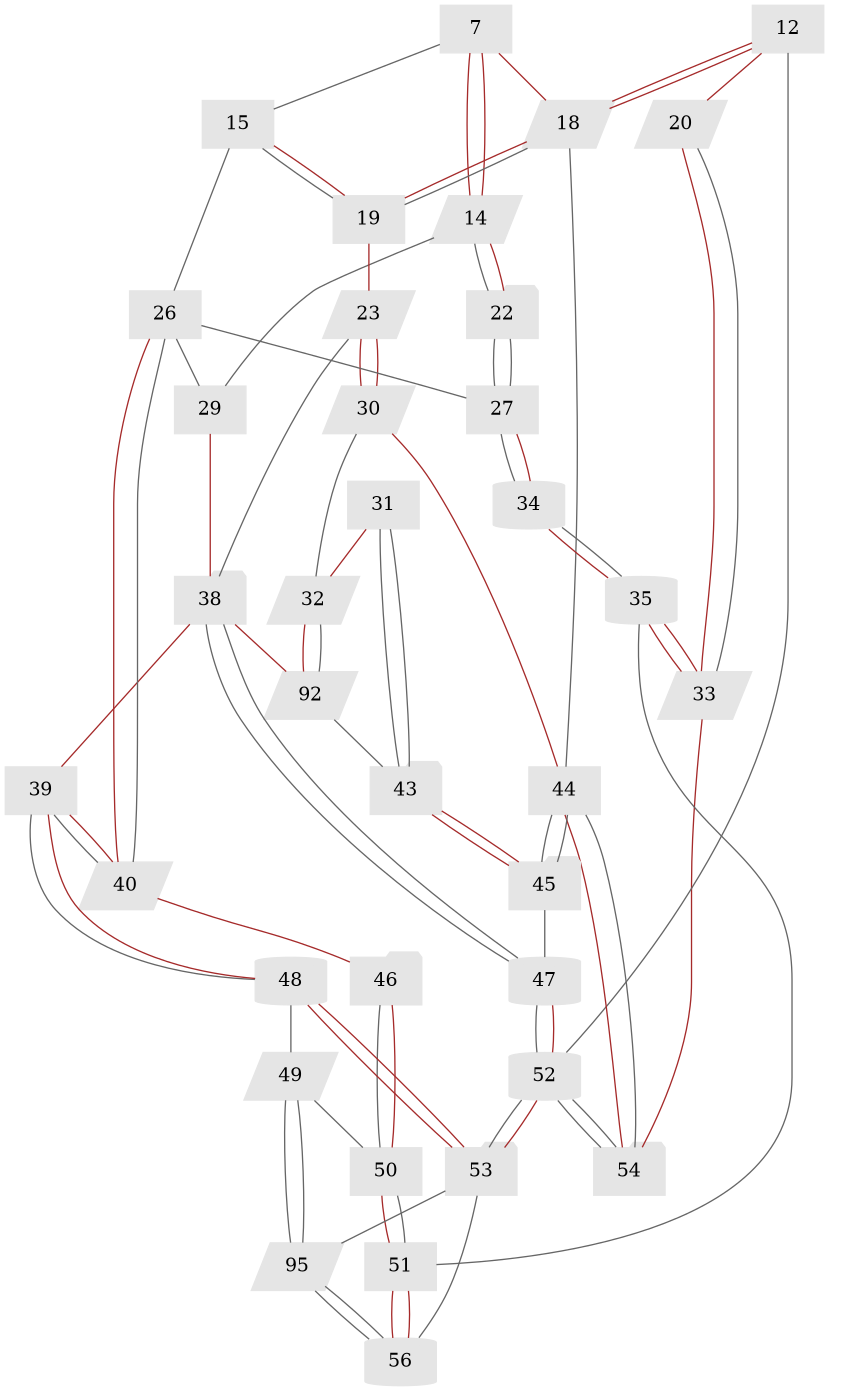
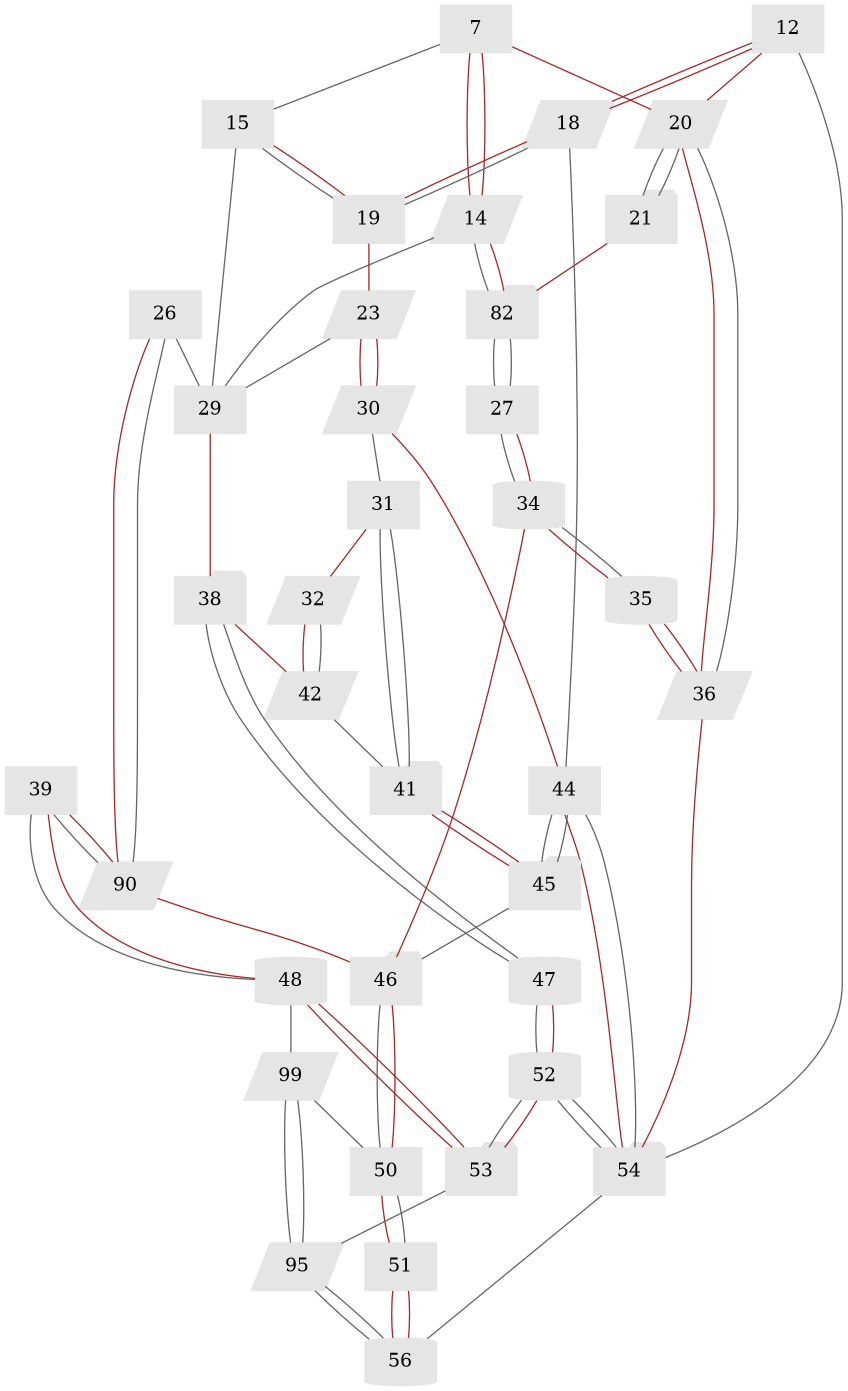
(522, 77) -> (582, 78)
(202, 219) -> (224, 267)
none -> (641, 219)
(502, 315) -> (502, 315)
(341, 363) -> none
(276, 453) -> (288, 363)
(330, 503) -> (376, 458)
(788, 584) -> (842, 646)
(126, 695) -> none
(311, 695) -> (311, 695)
(705, 695) -> (705, 695)
none -> (474, 747)
(406, 791) -> (406, 791)
(126, 886) -> (126, 886)
(545, 934) -> (457, 939)
(792, 1047) -> none
(291, 1076) -> (291, 1076)
(455, 1274) -> (515, 1267)
